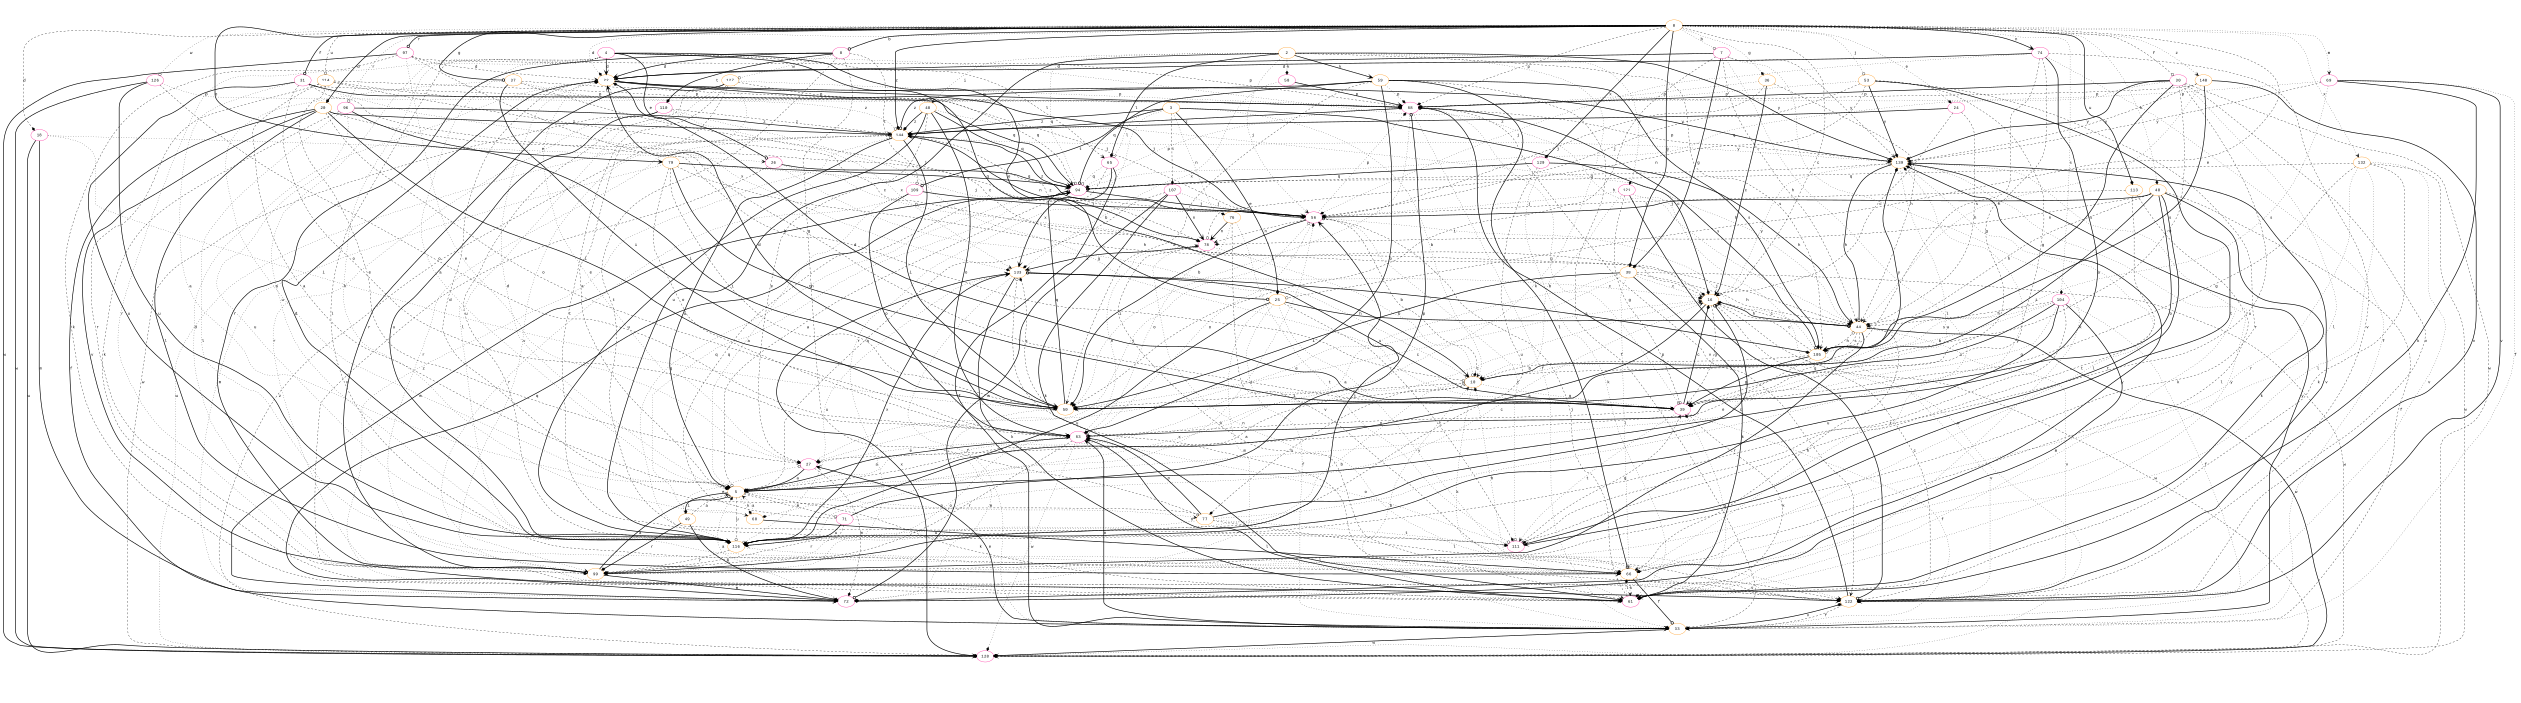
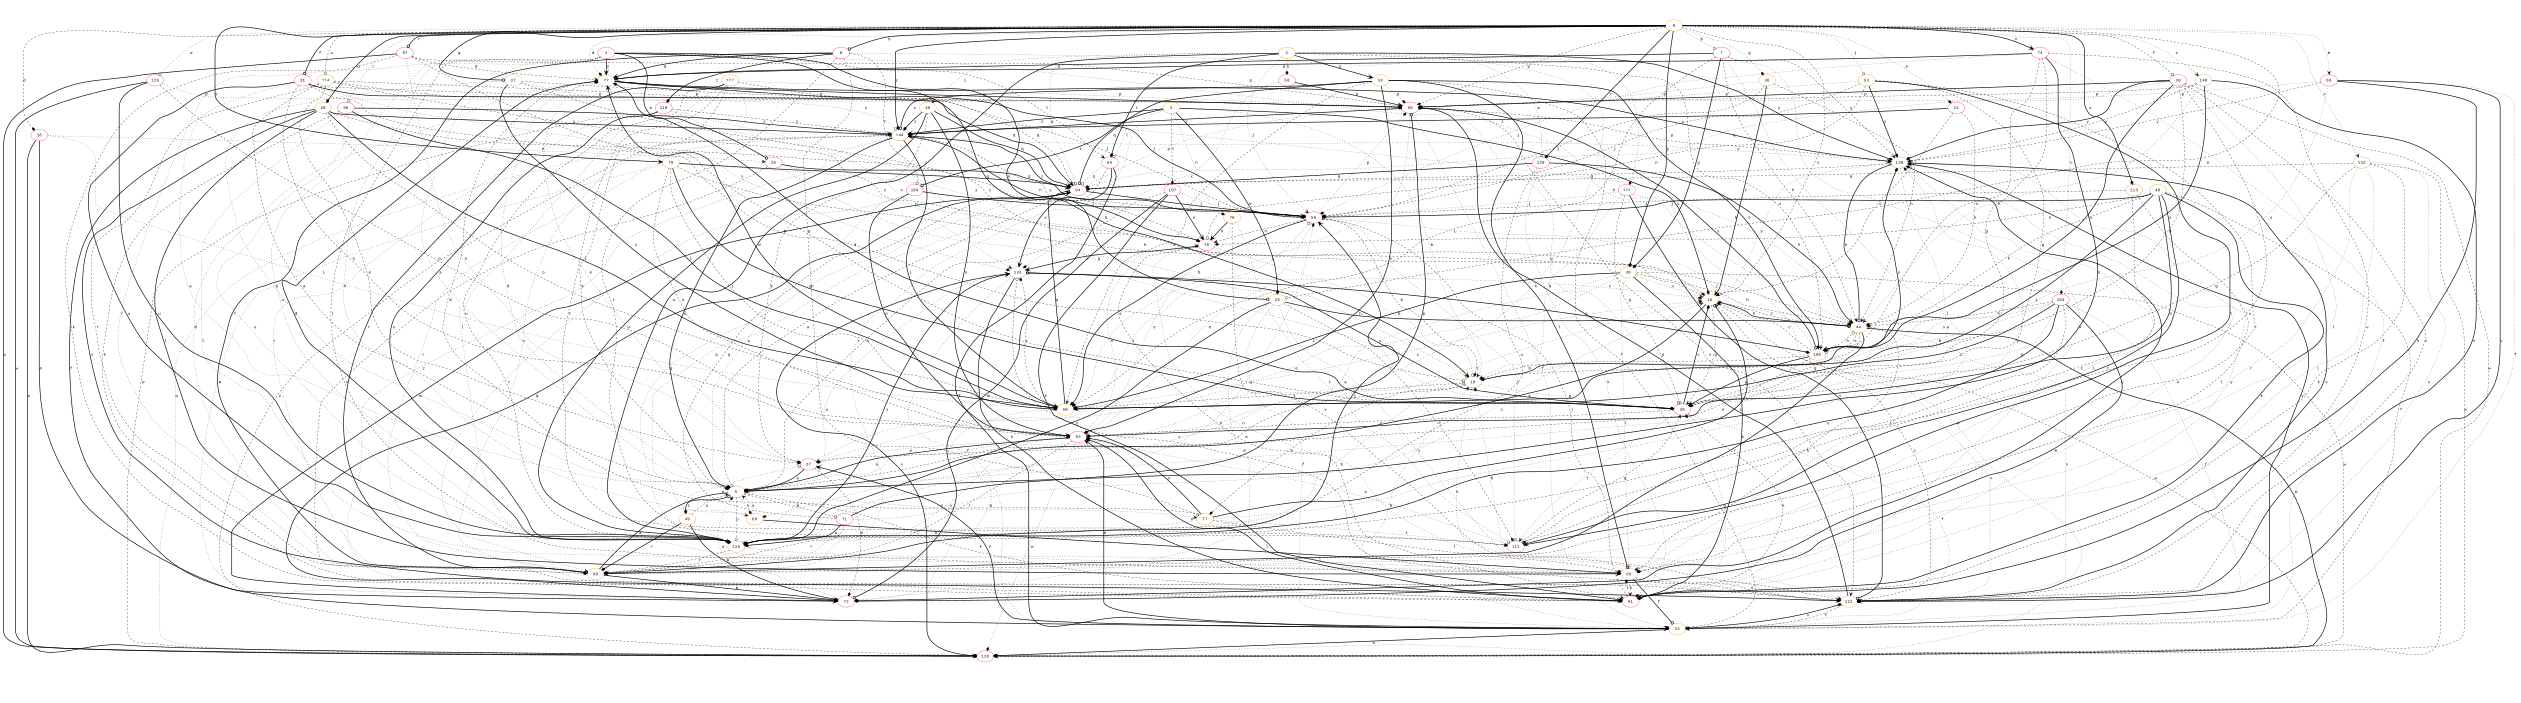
(2079, 36) -> none
(787, 66) -> (1206, 58)
